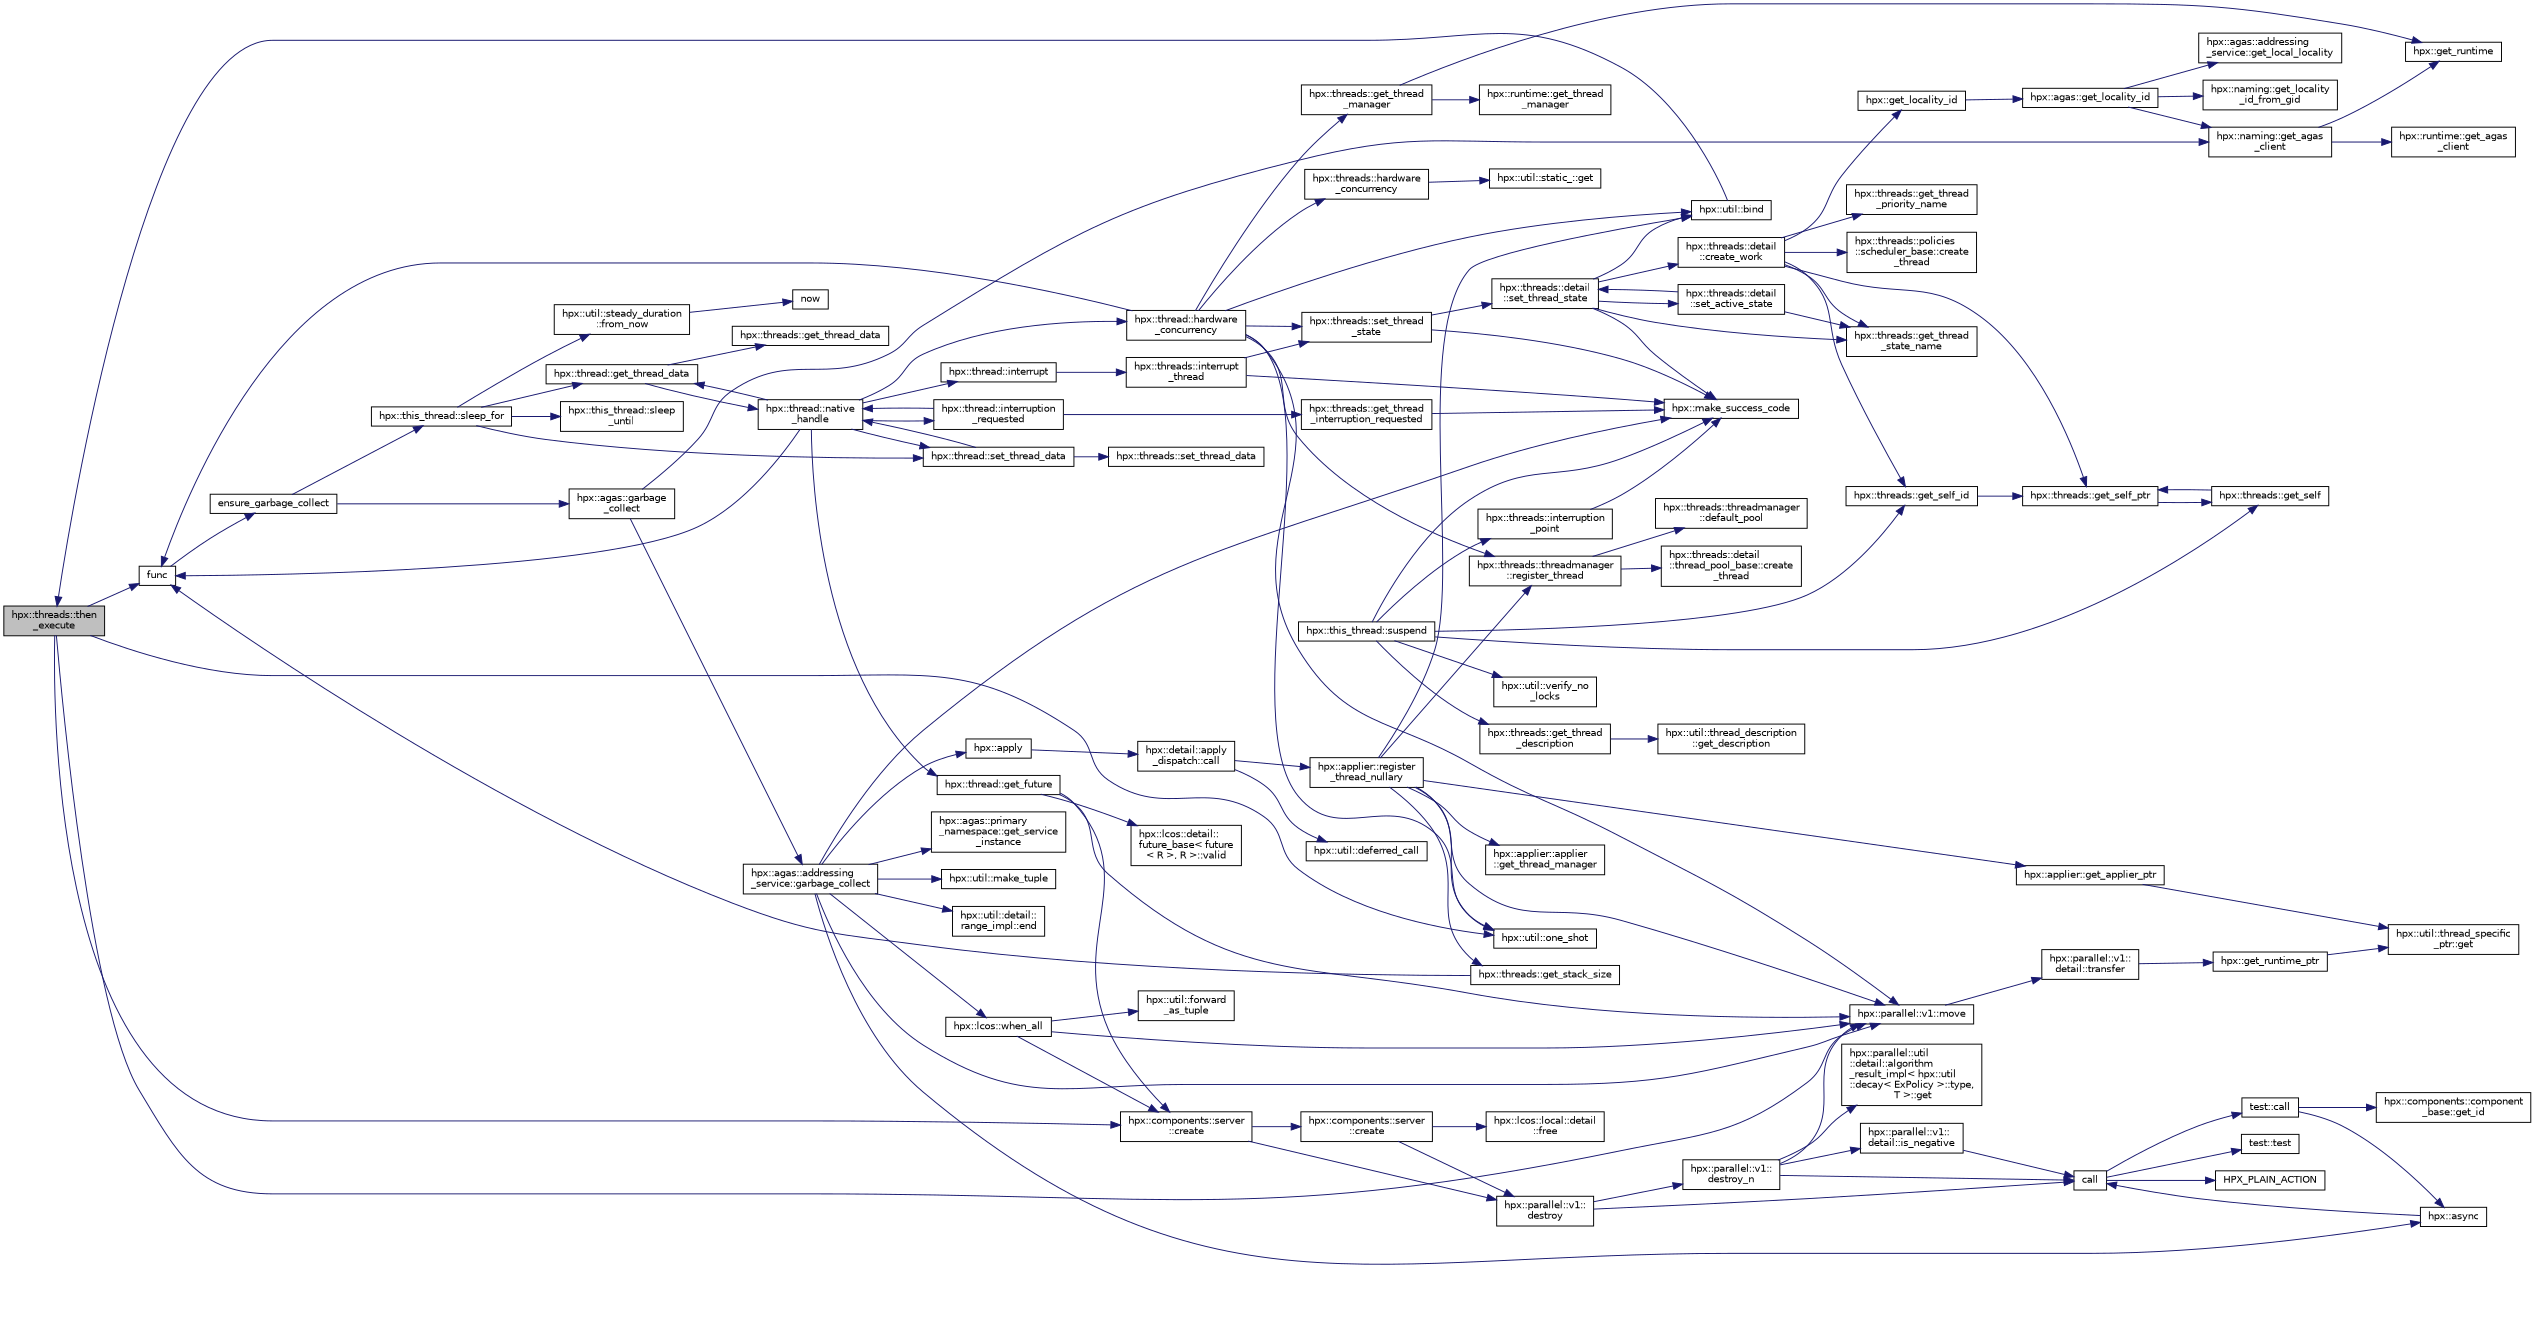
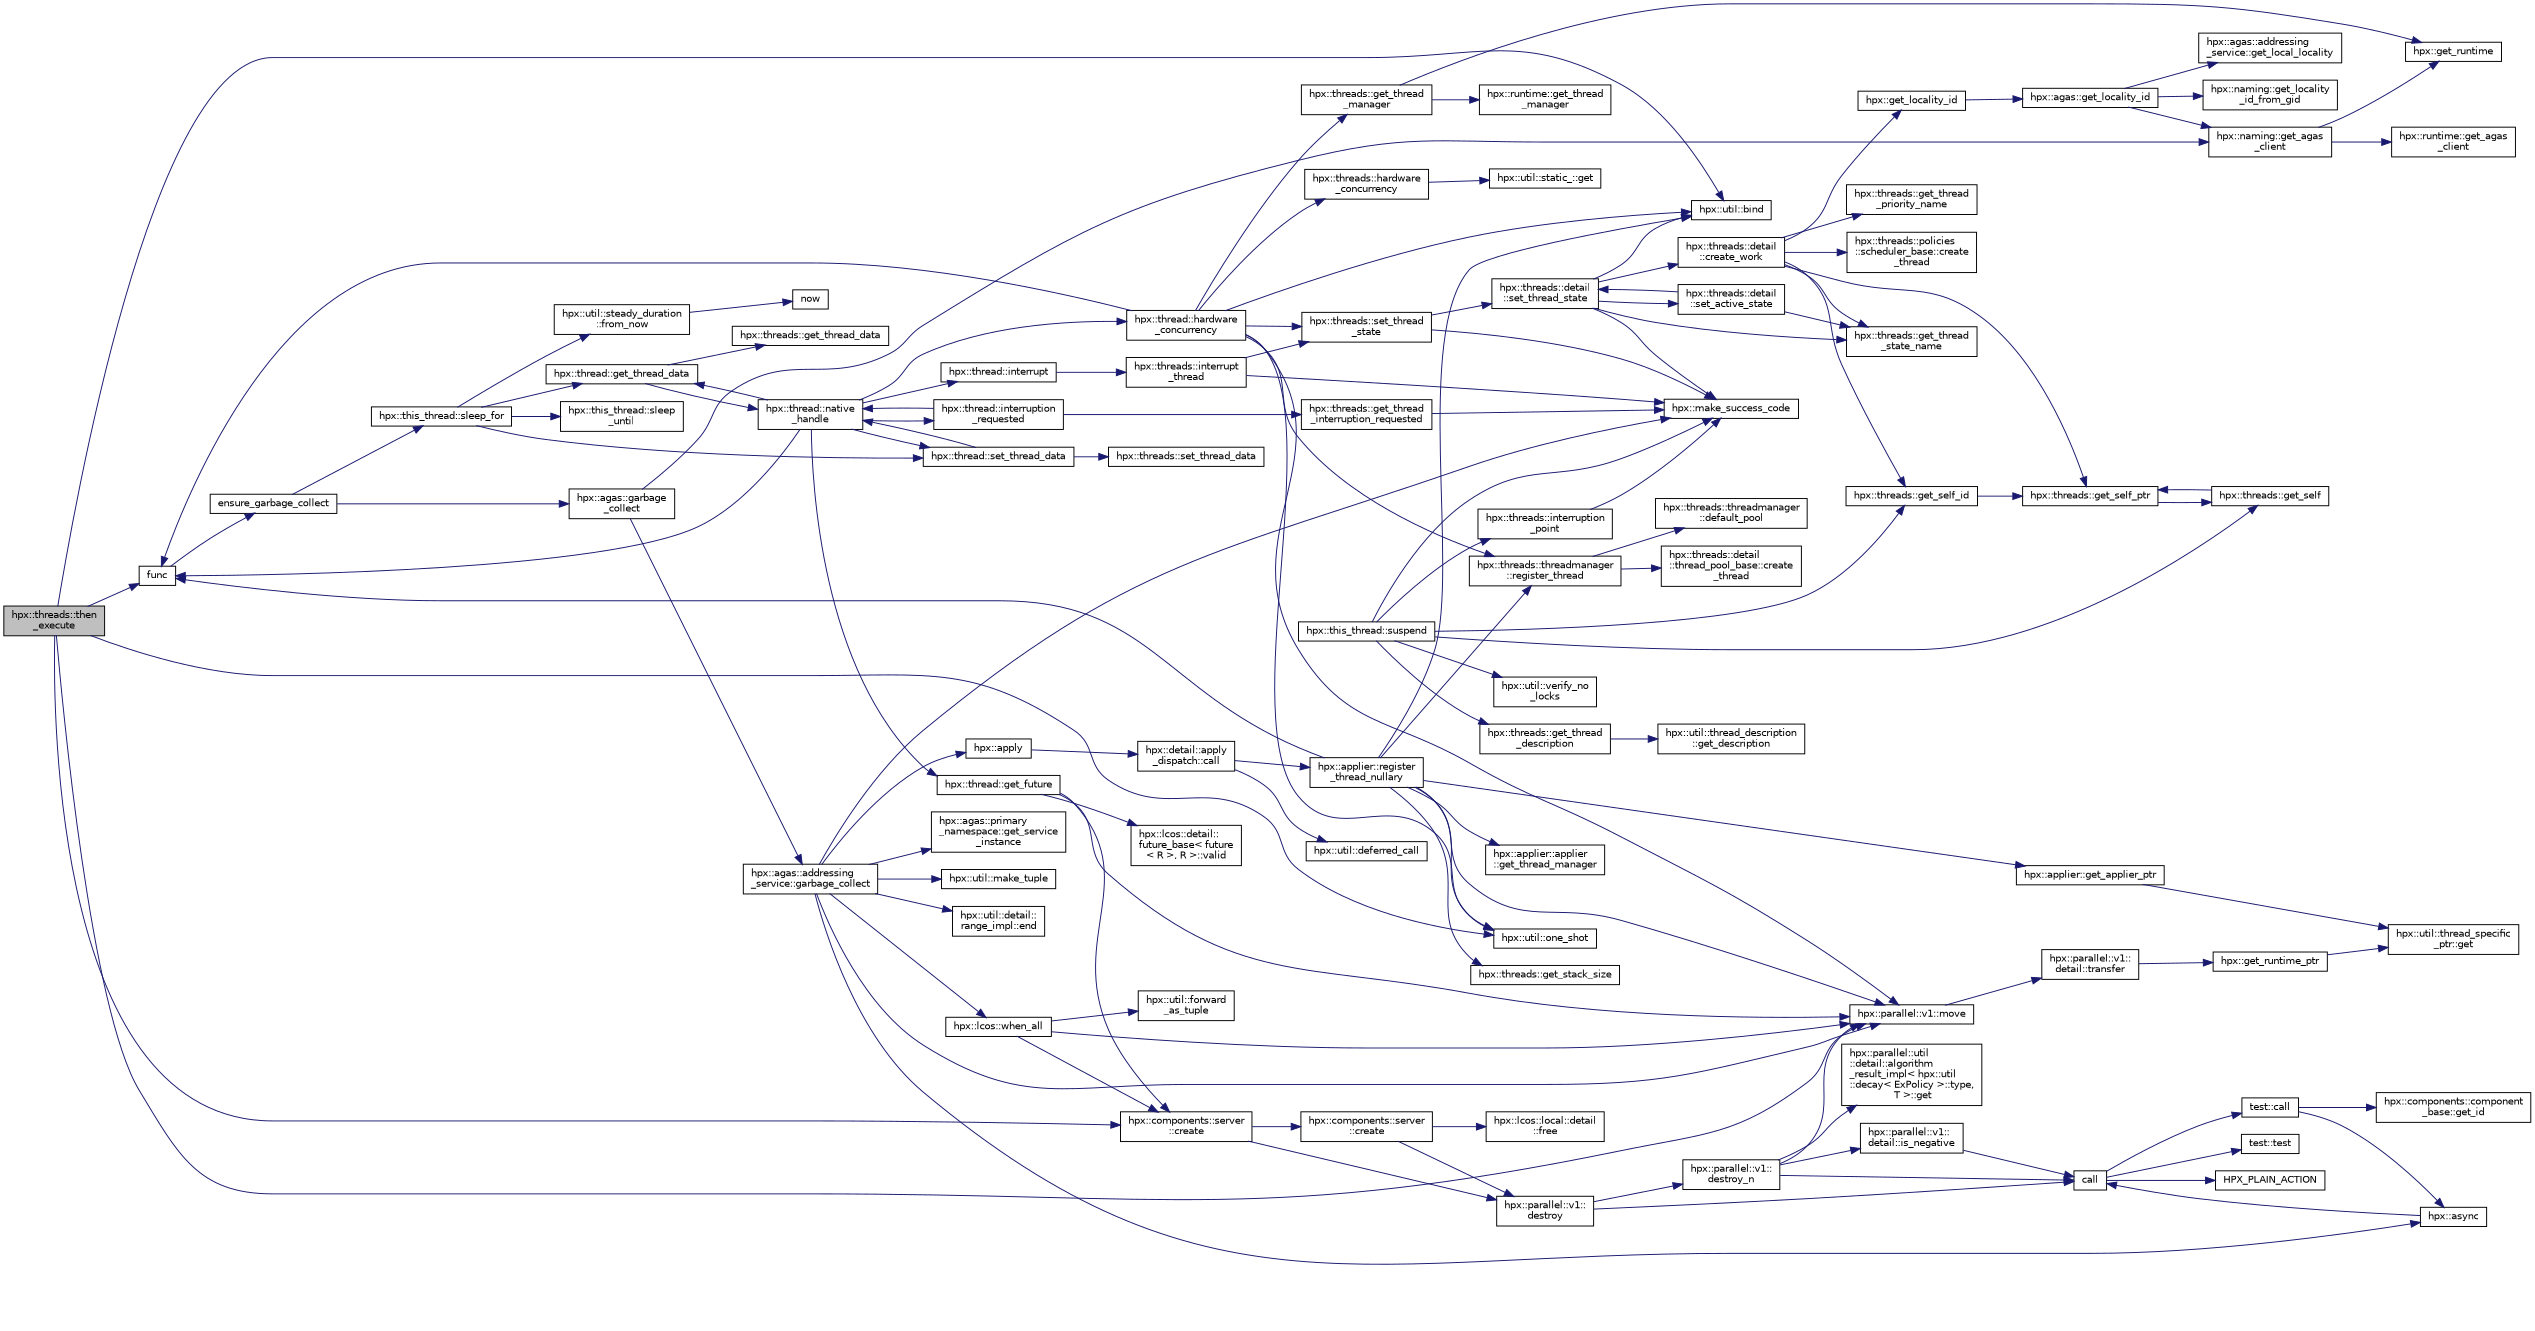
(728, 40) -> (719, 58)
(783, 921) -> (776, 601)
